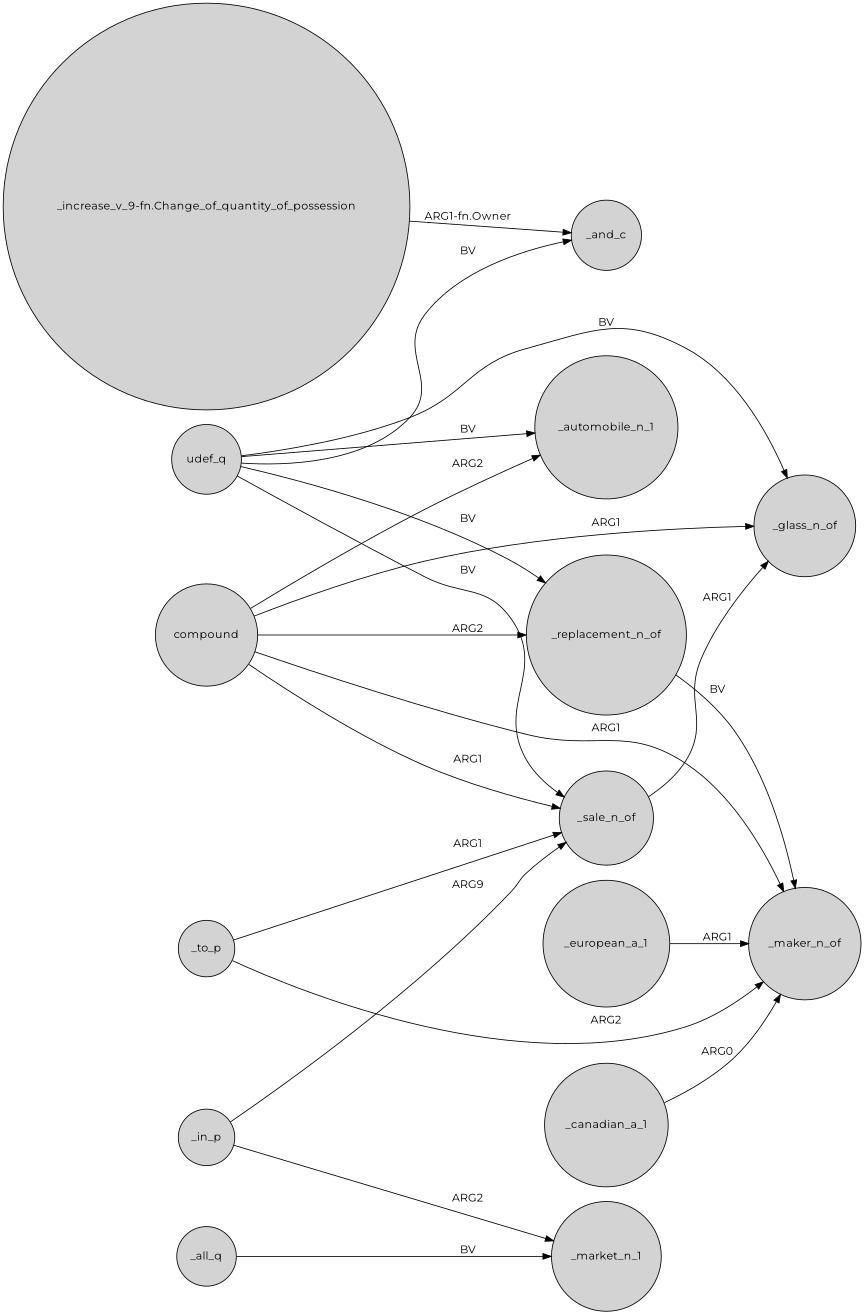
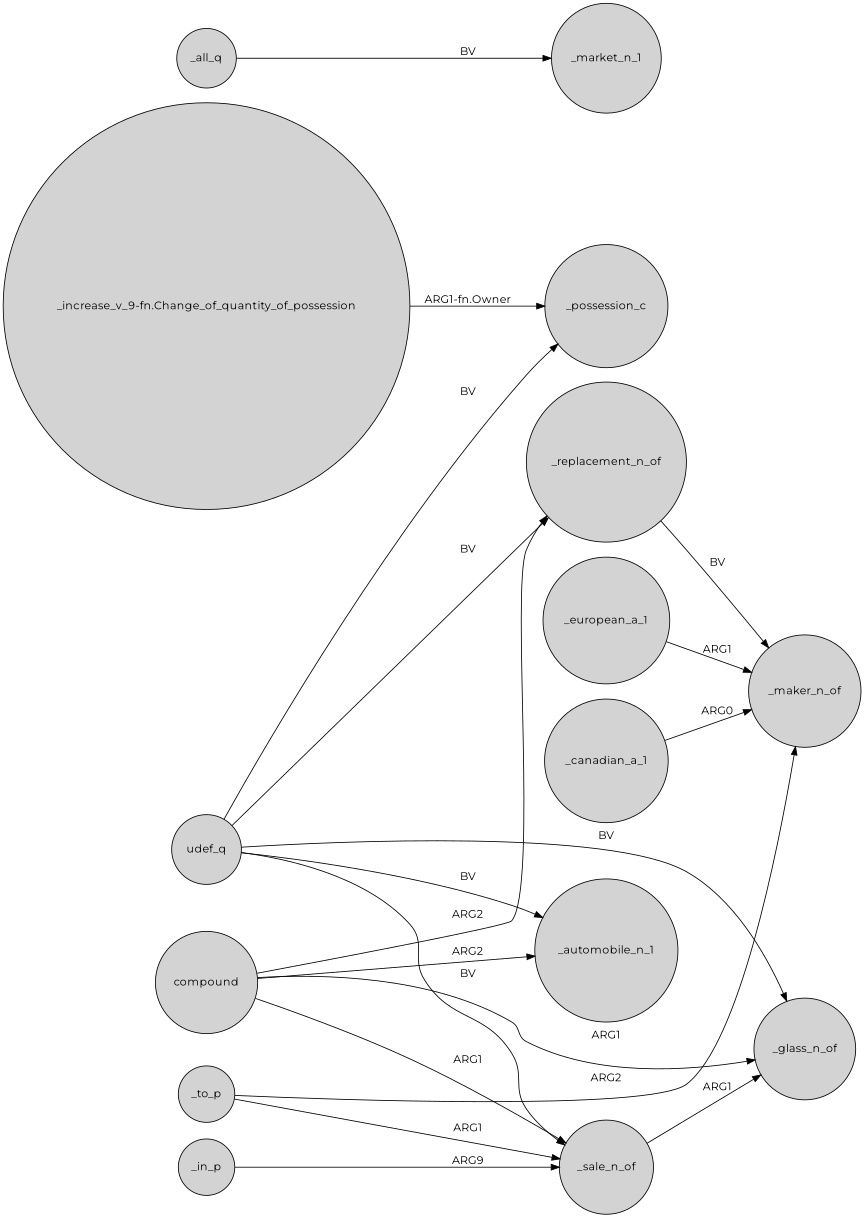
(606, 235) -> (606, 306)
(544, 738) -> none
(390, 1192) -> none
